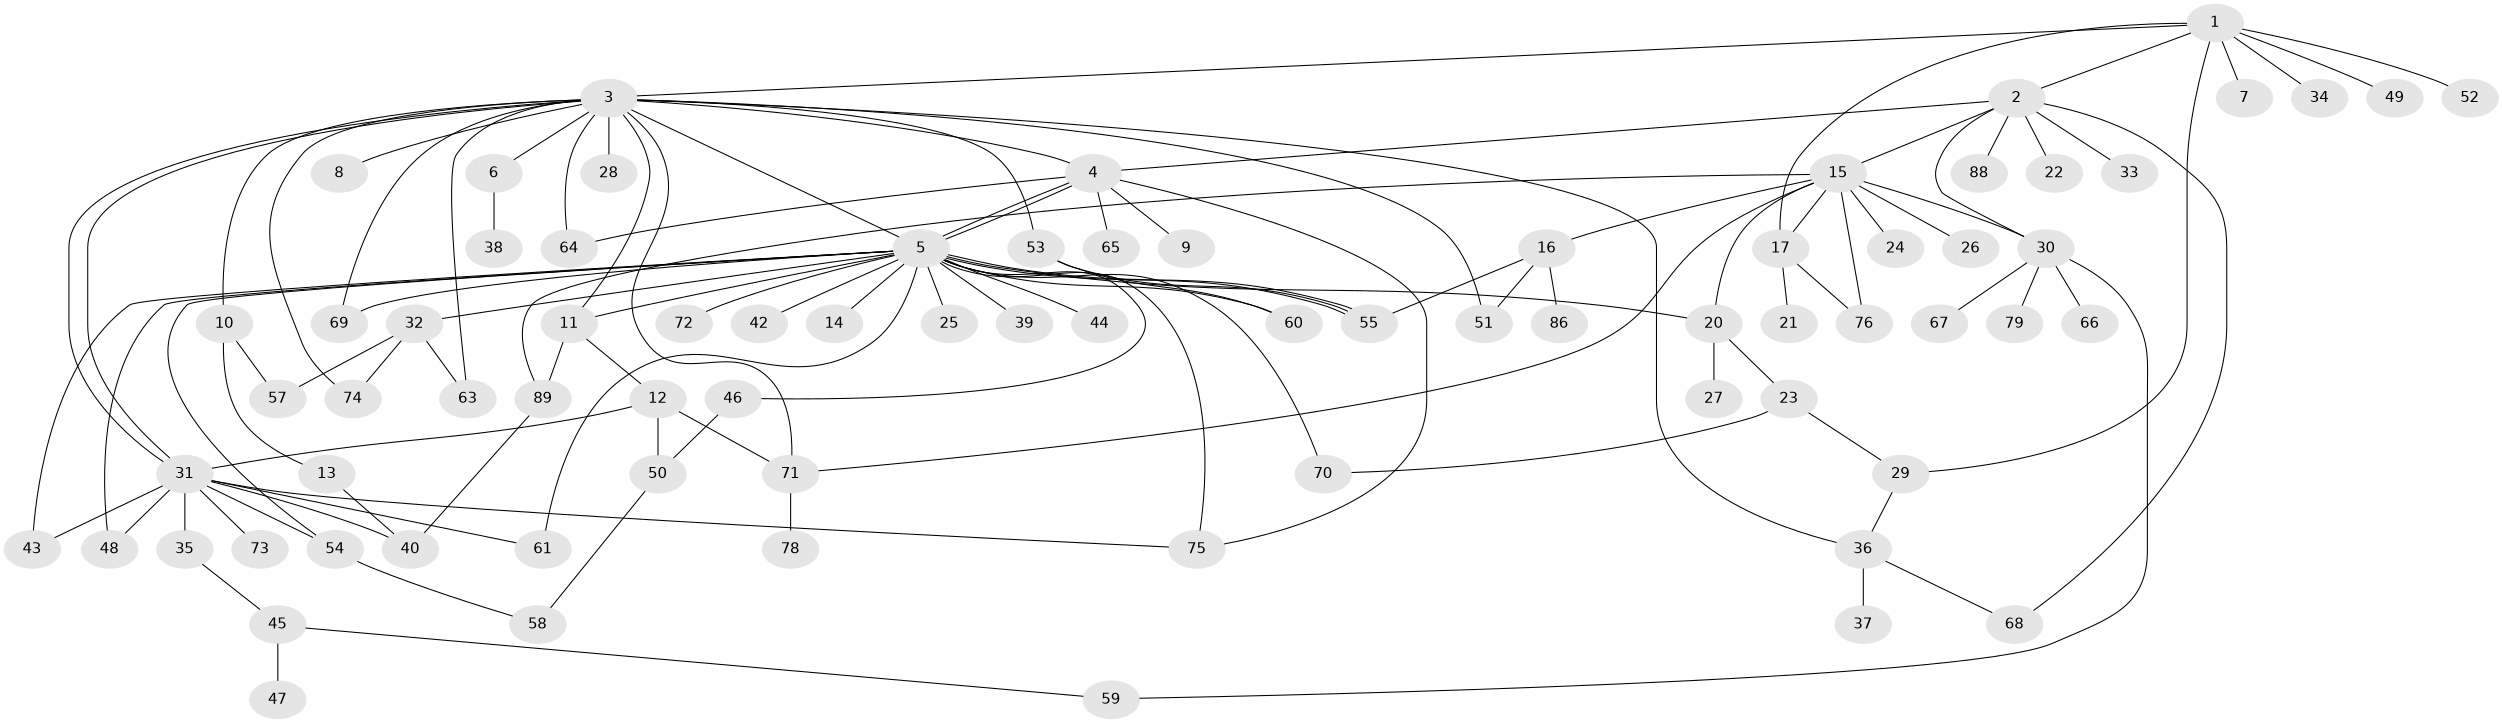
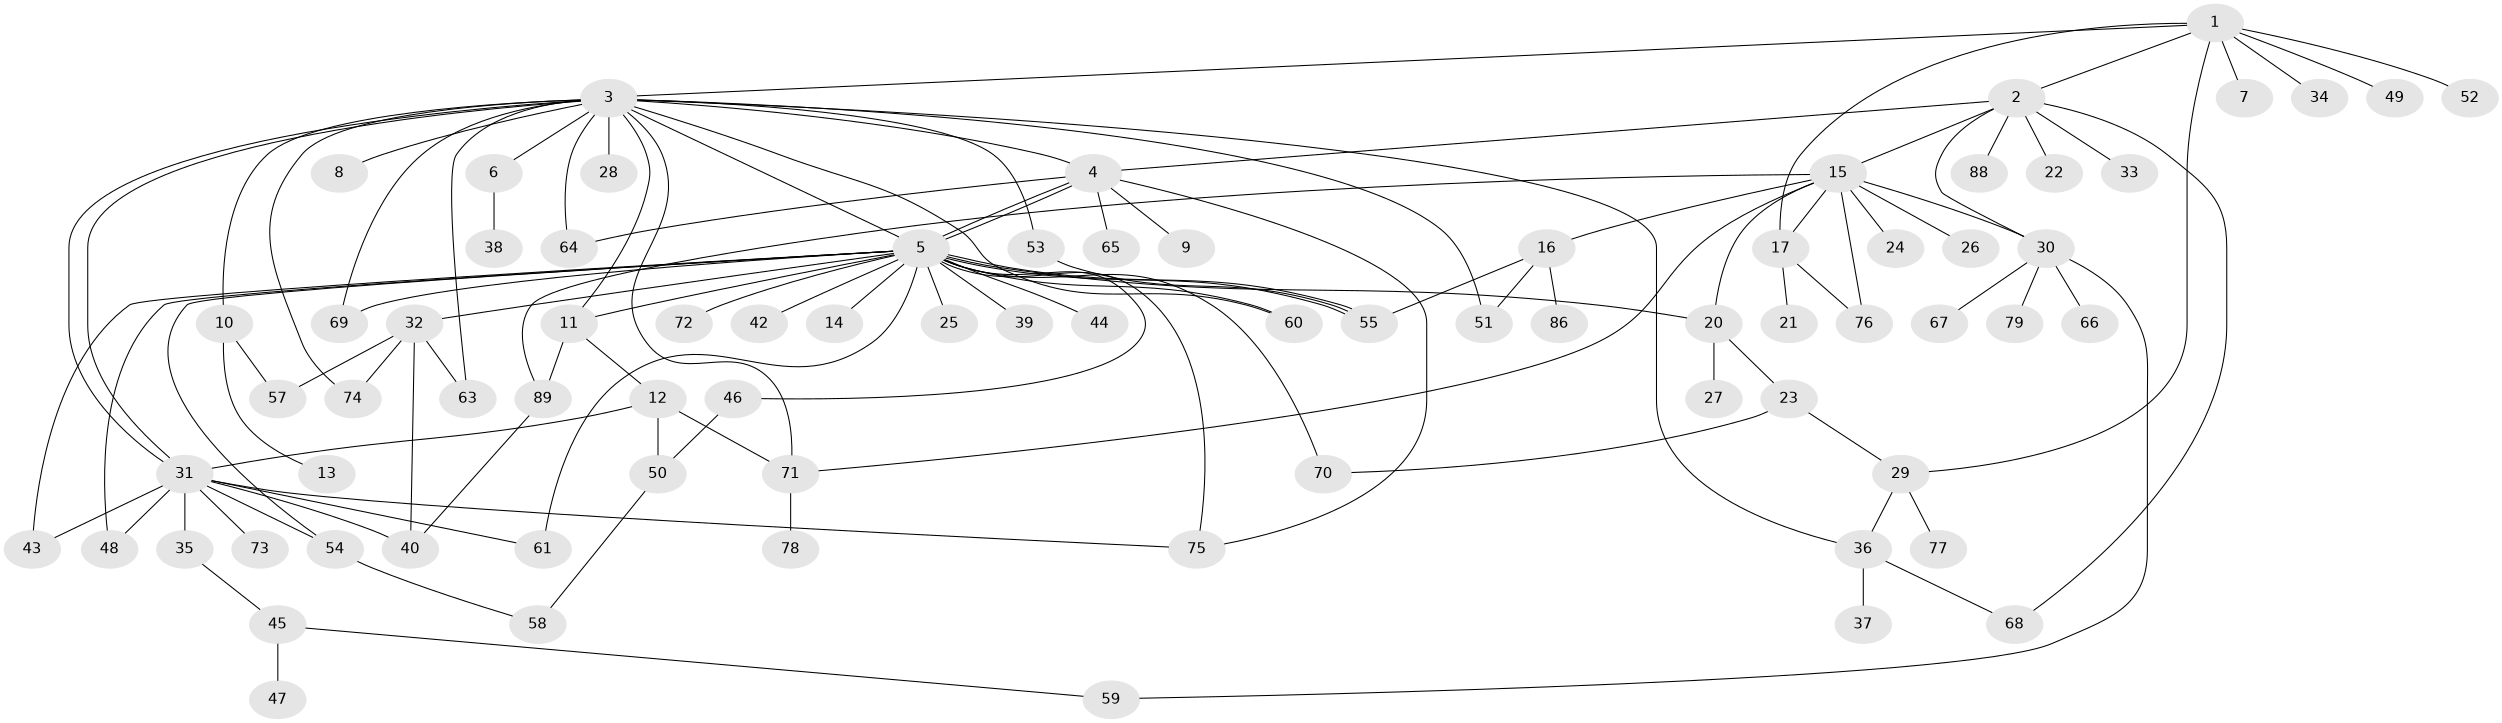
(1164, 287) -> (938, 217)
(380, 522) -> (413, 432)
none -> (1938, 549)
